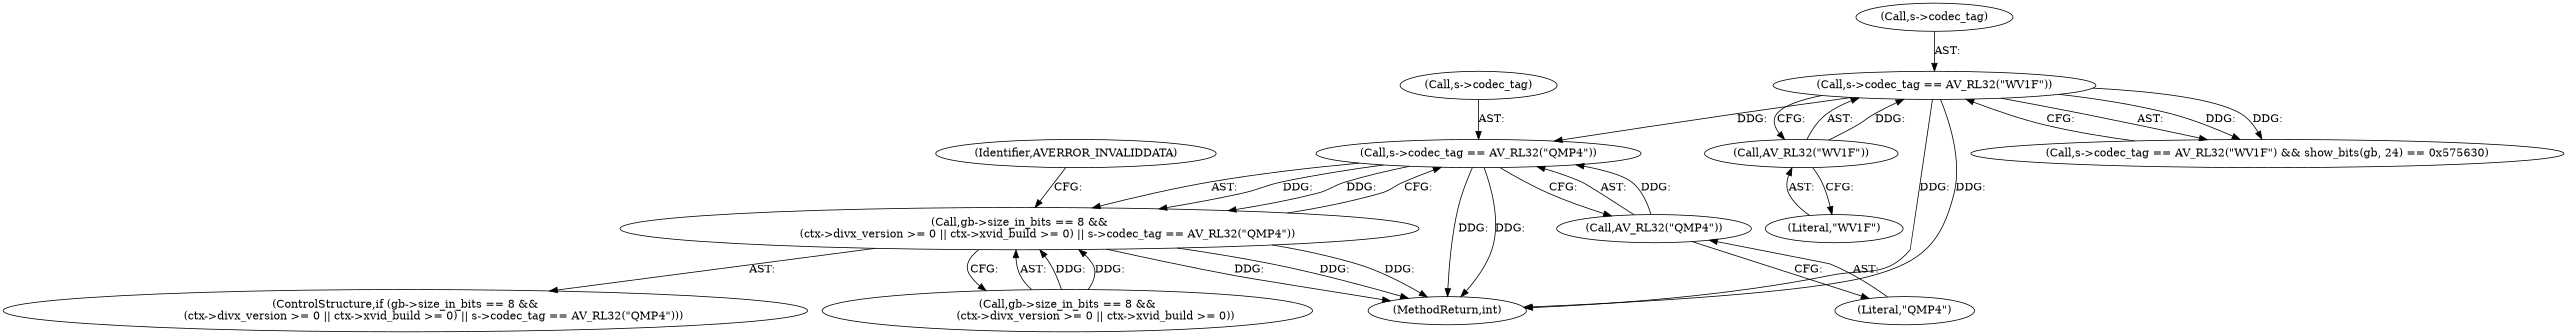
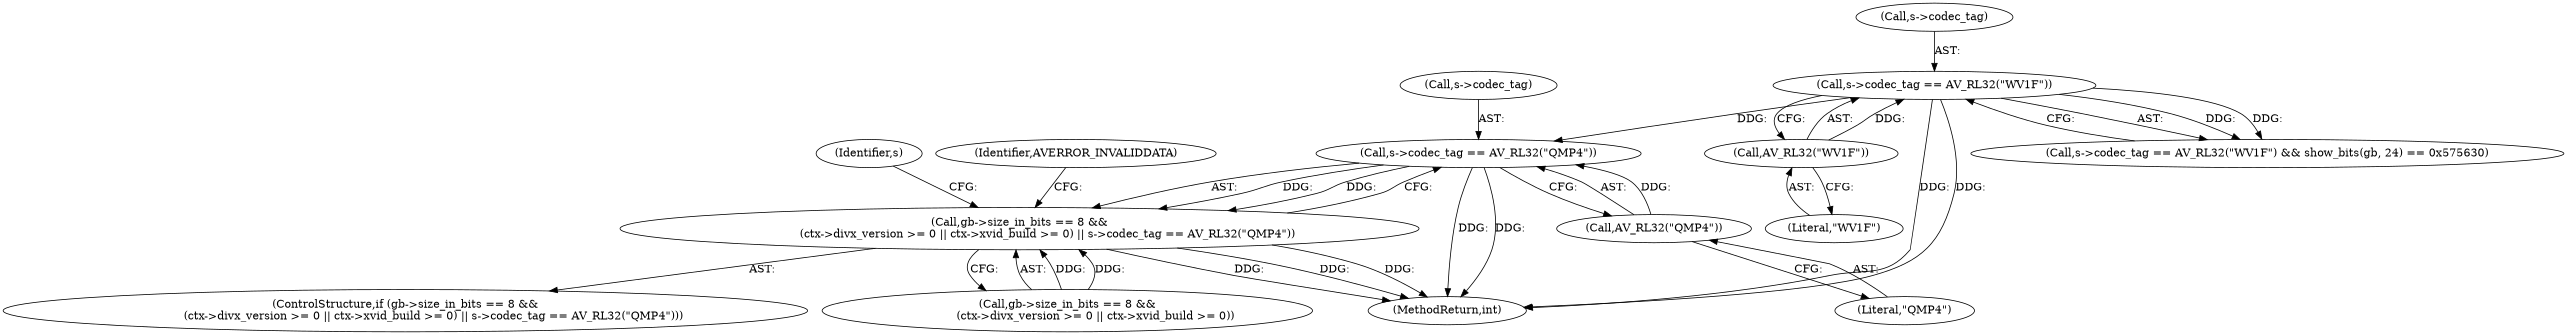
none -> (869, 154)
